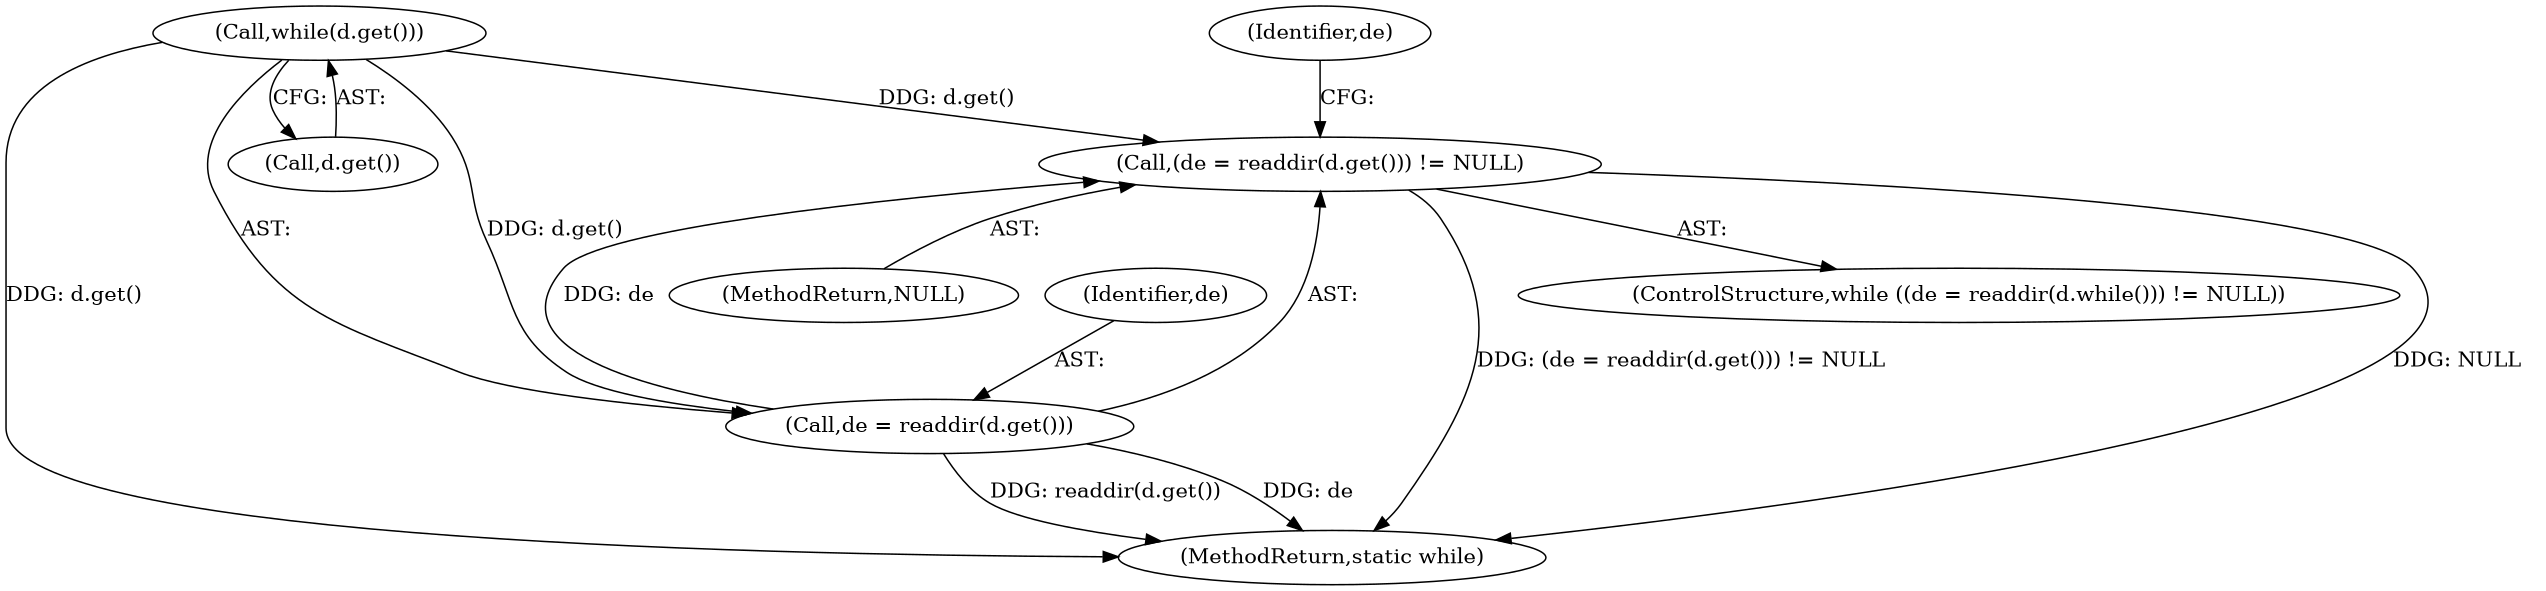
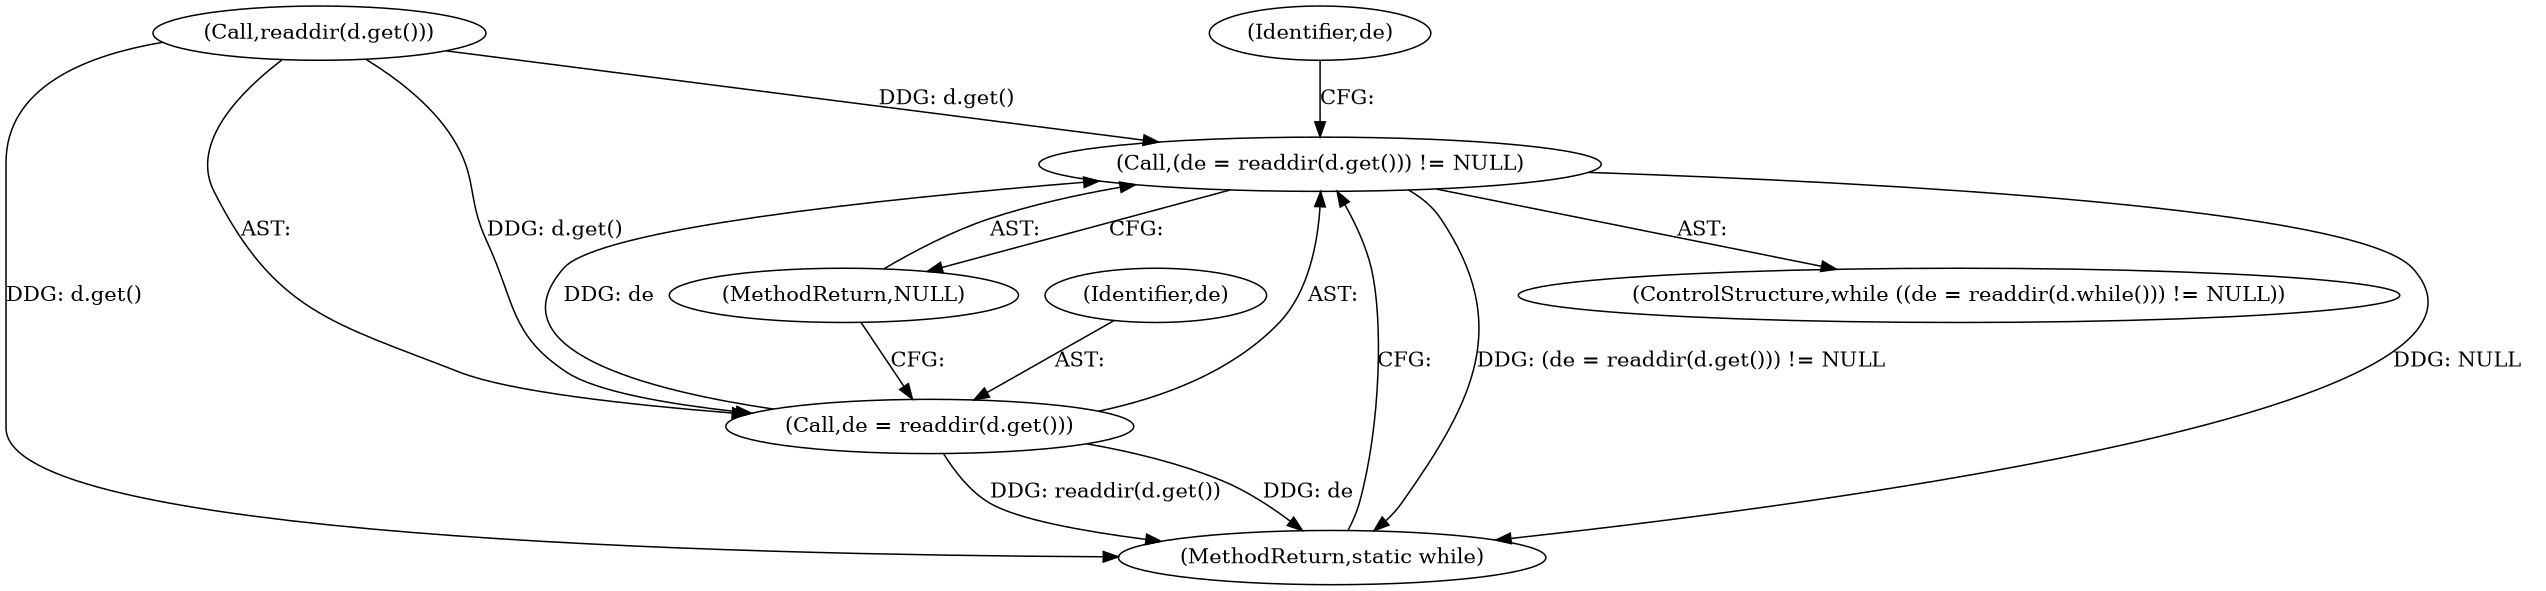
(319, 33) -> (319, 33)
(333, 164) -> none
none -> (1086, 229)
none -> (883, 355)
none -> (1378, 366)
